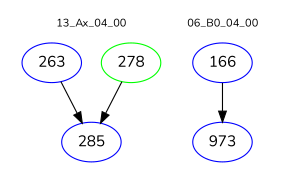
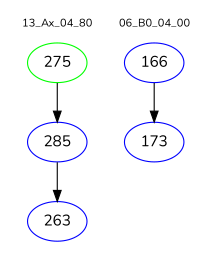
(91, 24) -> (57, 24)
(131, 63) -> (57, 63)
(69, 97) -> (57, 176)
(222, 142) -> (154, 142)
